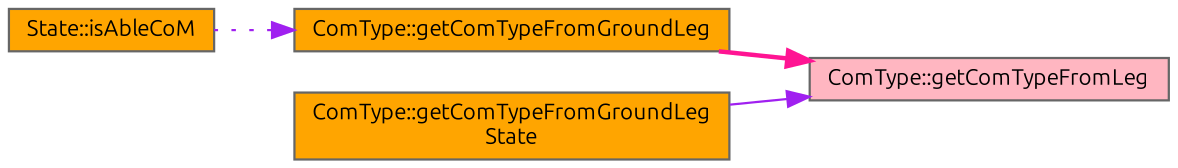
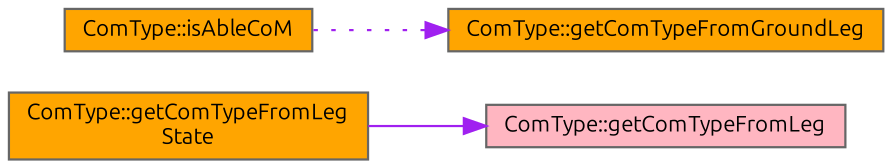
(112, 30) -> (188, 30)
(753, 55) -> none
(512, 126) -> (188, 126)
